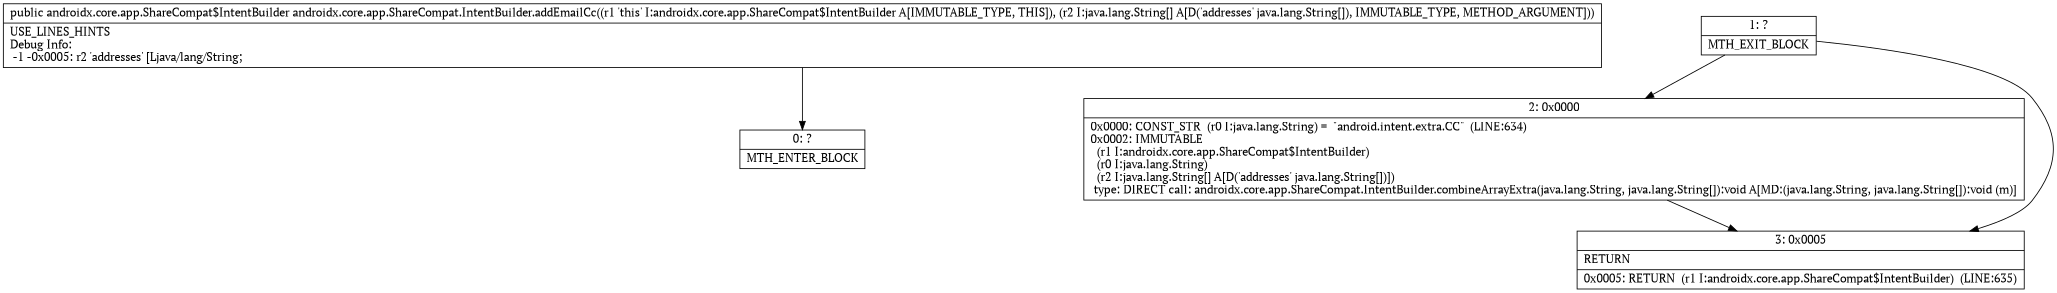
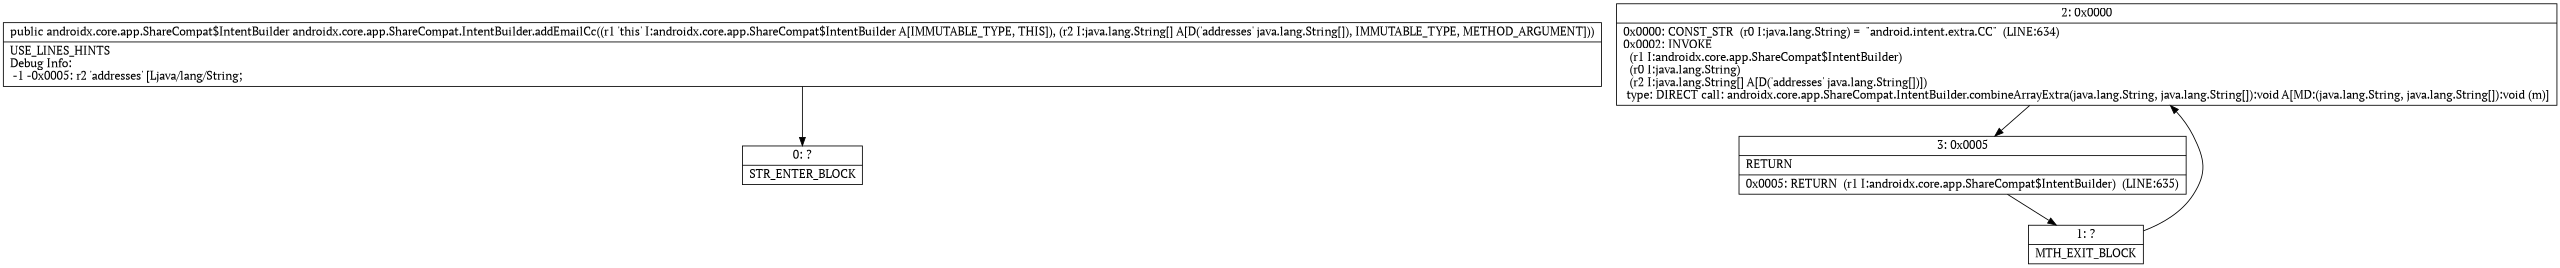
(2011, 83) -> (2028, 207)
(1150, 140) -> (1671, 45)
(802, 159) -> (802, 174)
